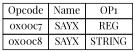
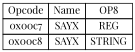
(109, 11) -> (109, 11)
